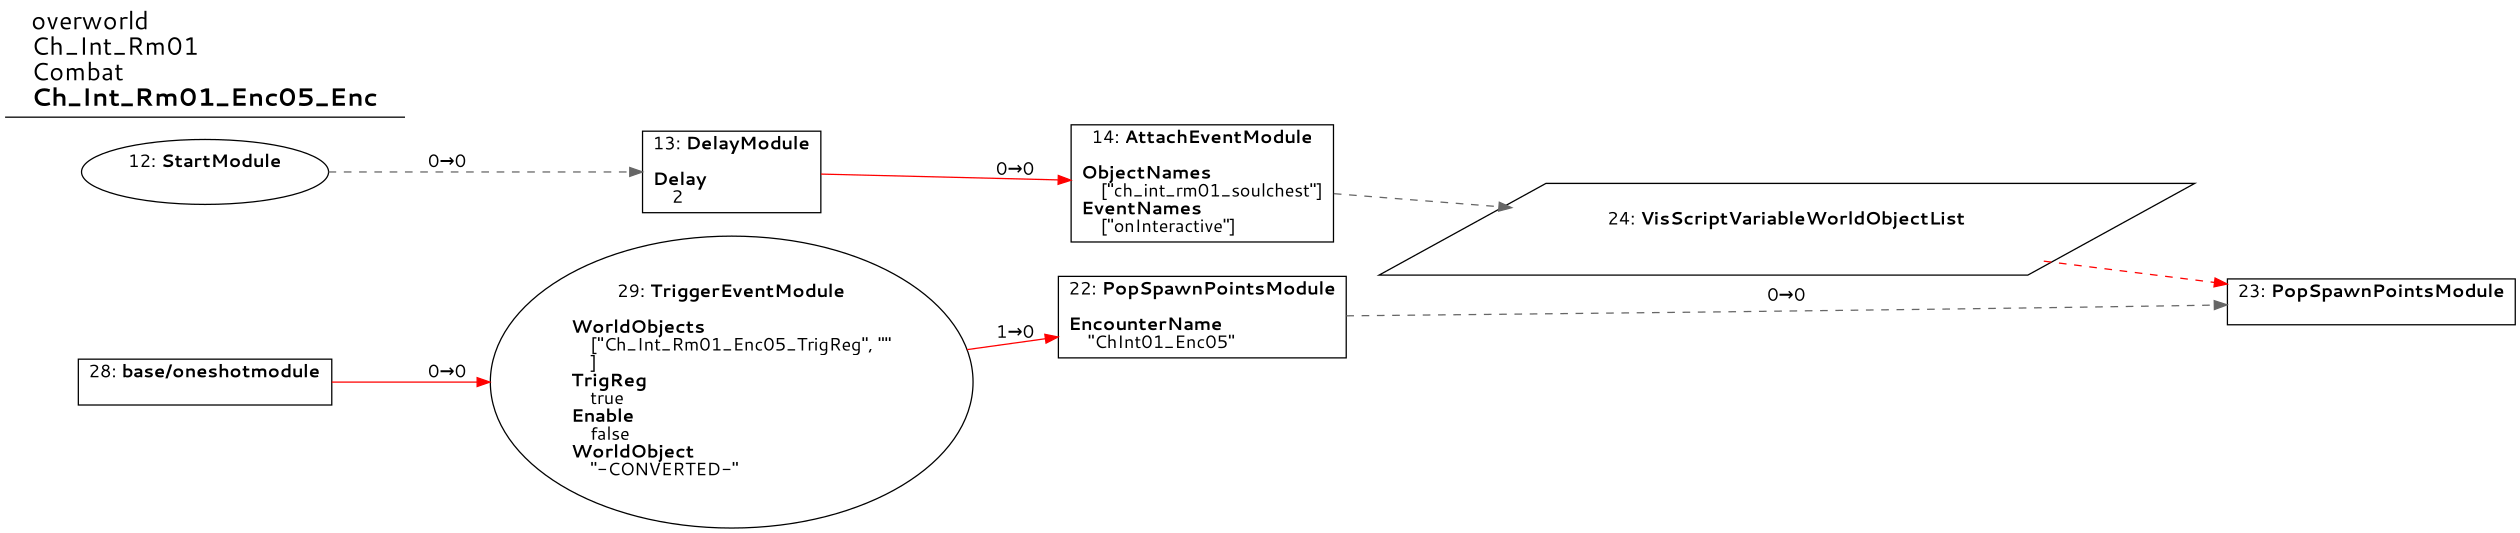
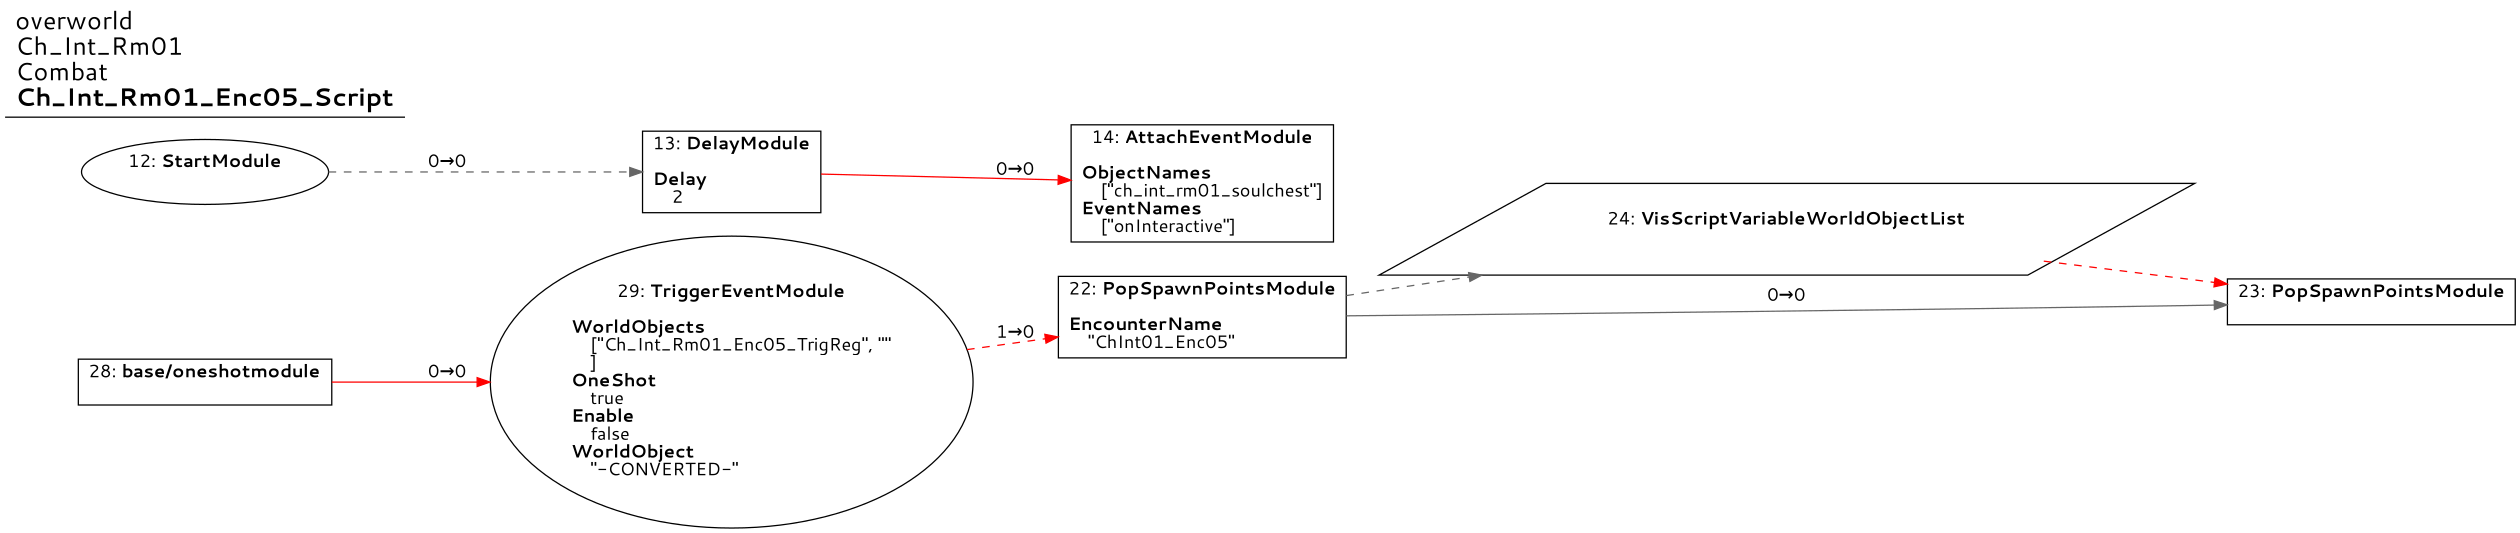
(205, 98) -> (205, 98)
(1416, 200) -> (1408, 286)
(1780, 311) -> (1780, 311)
(1006, 344) -> (1006, 344)
(609, 381) -> (614, 381)
